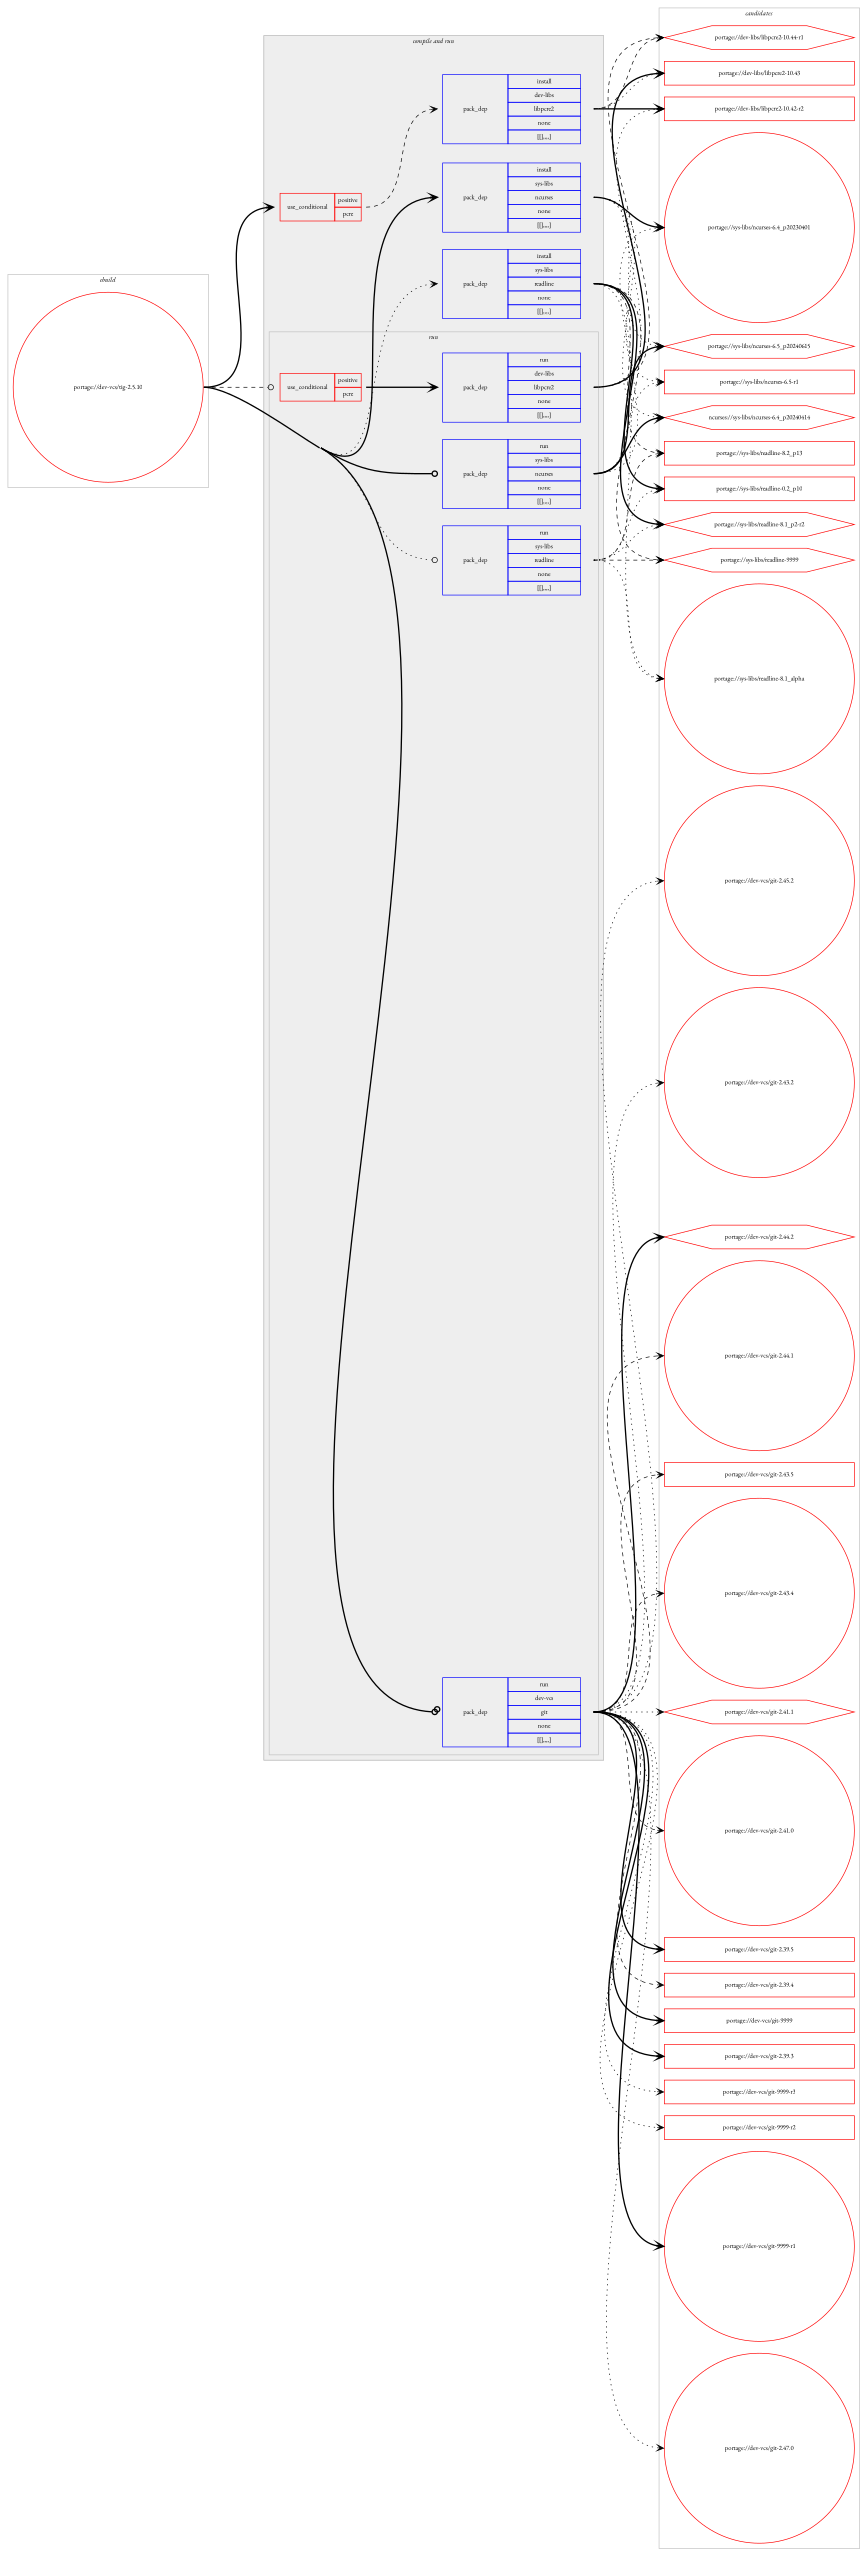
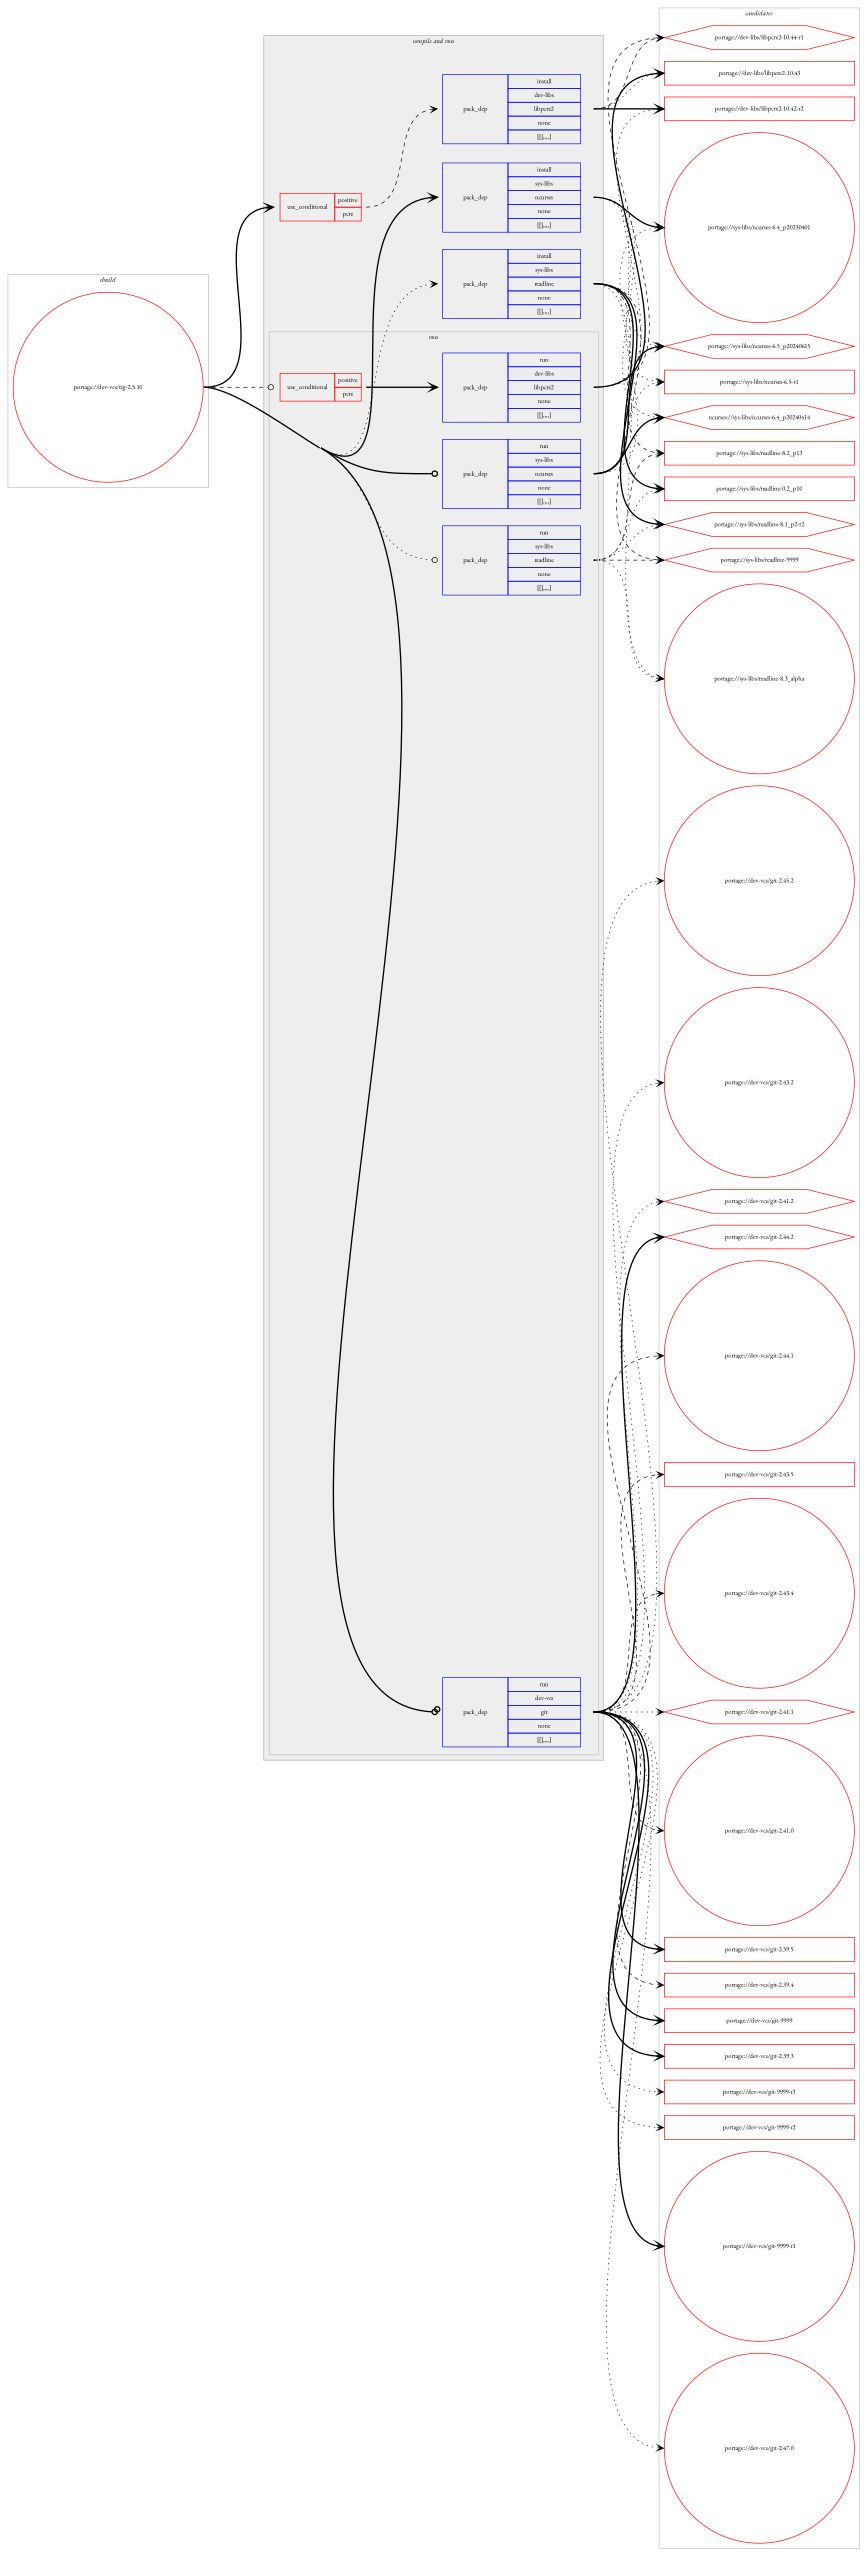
(759, 679) -> (759, 679)
none -> (759, 1201)
